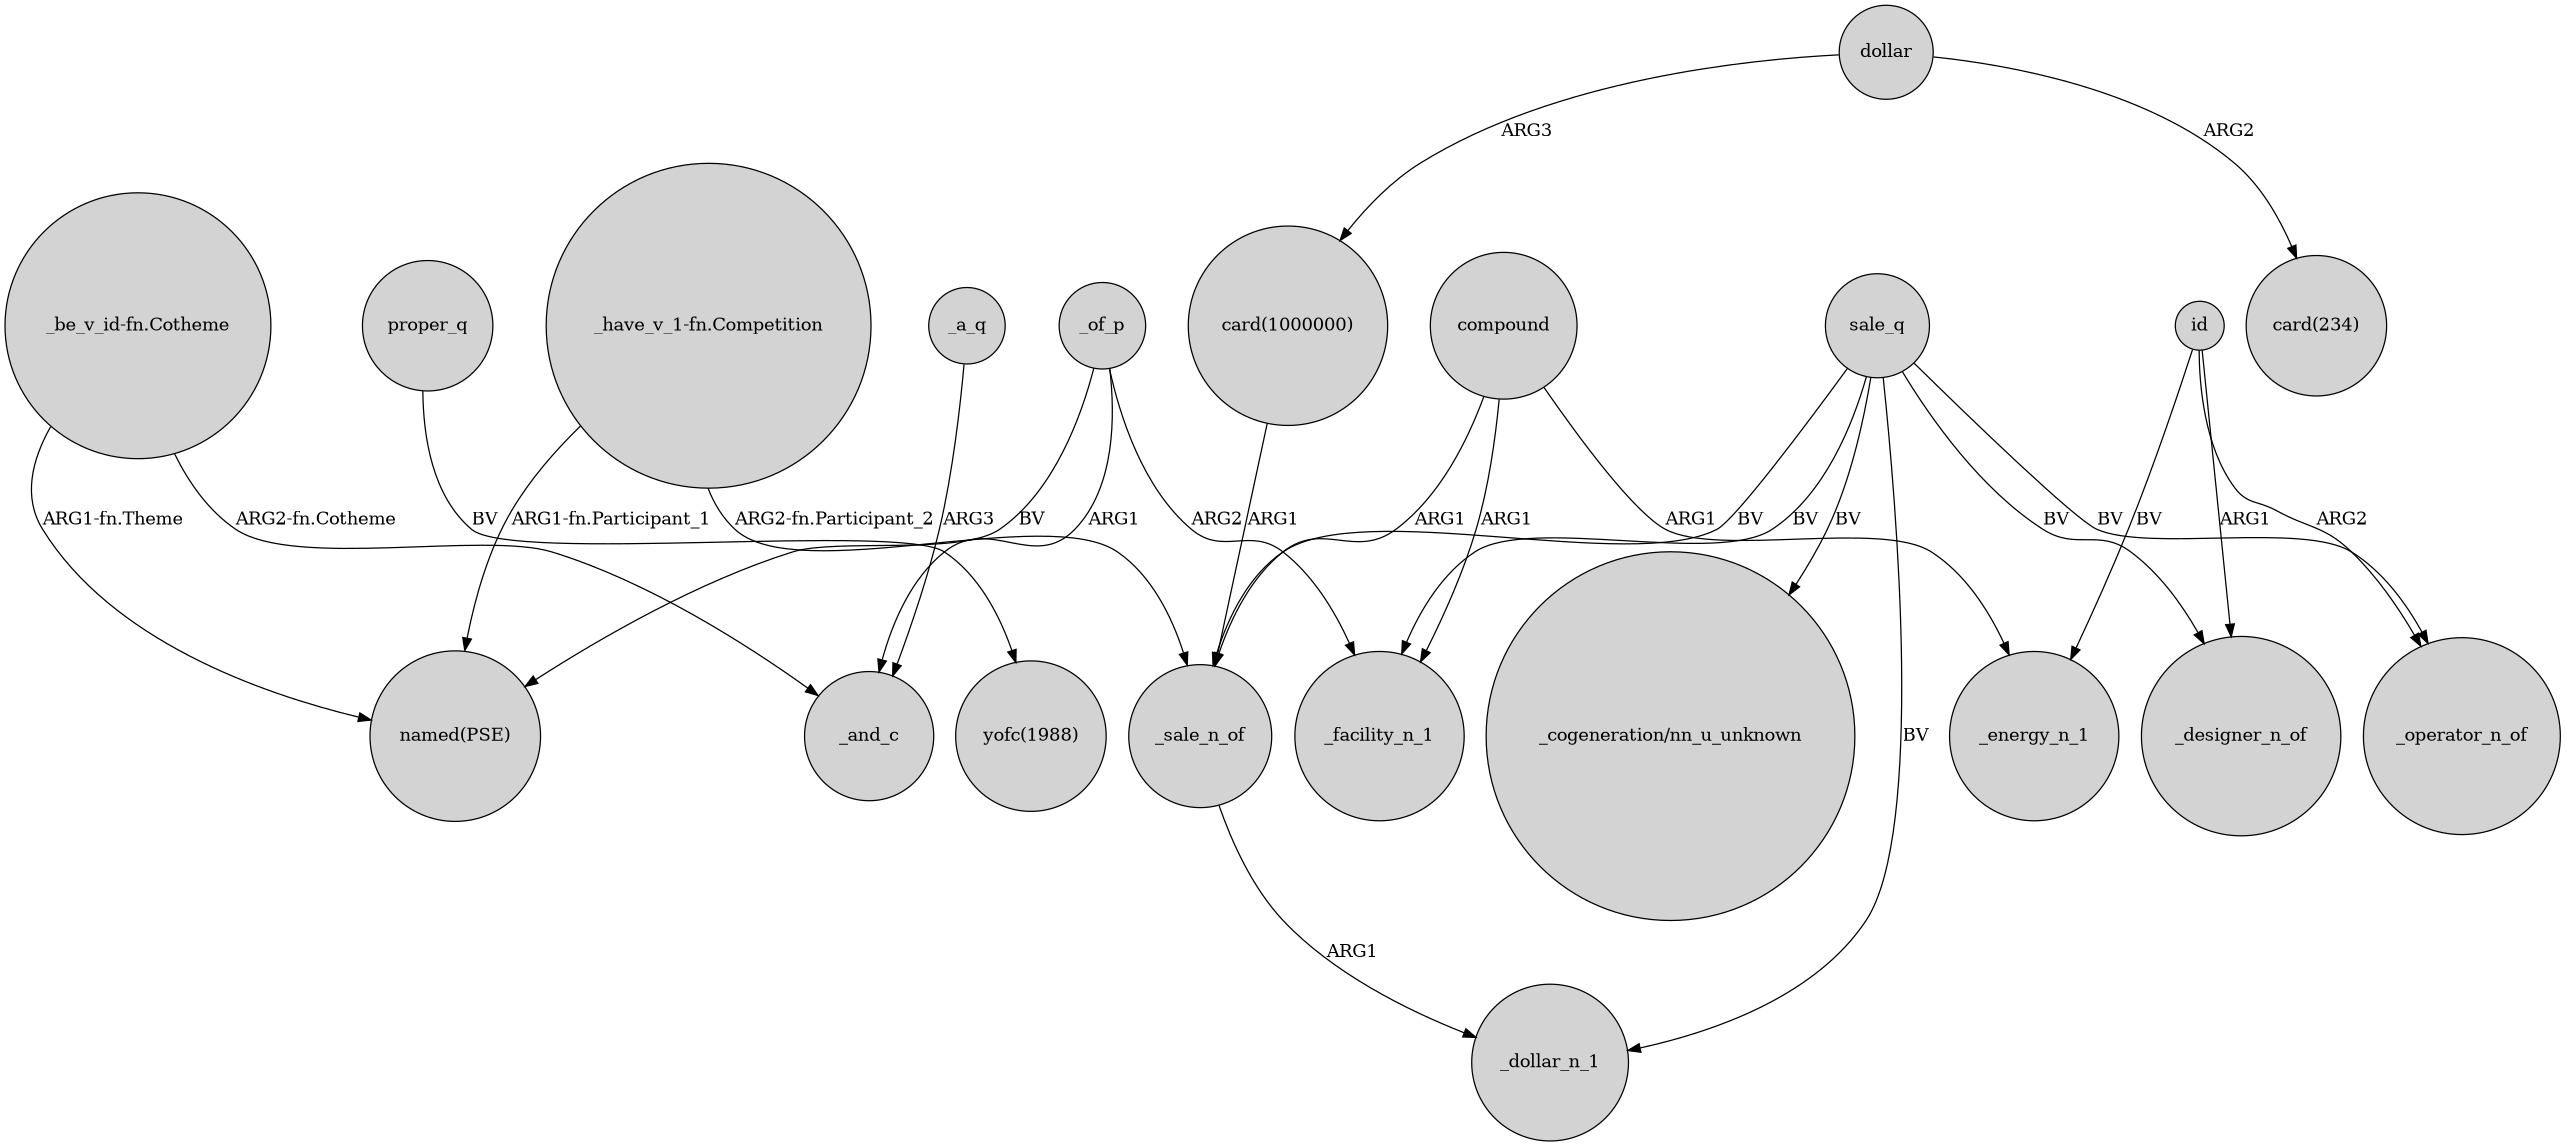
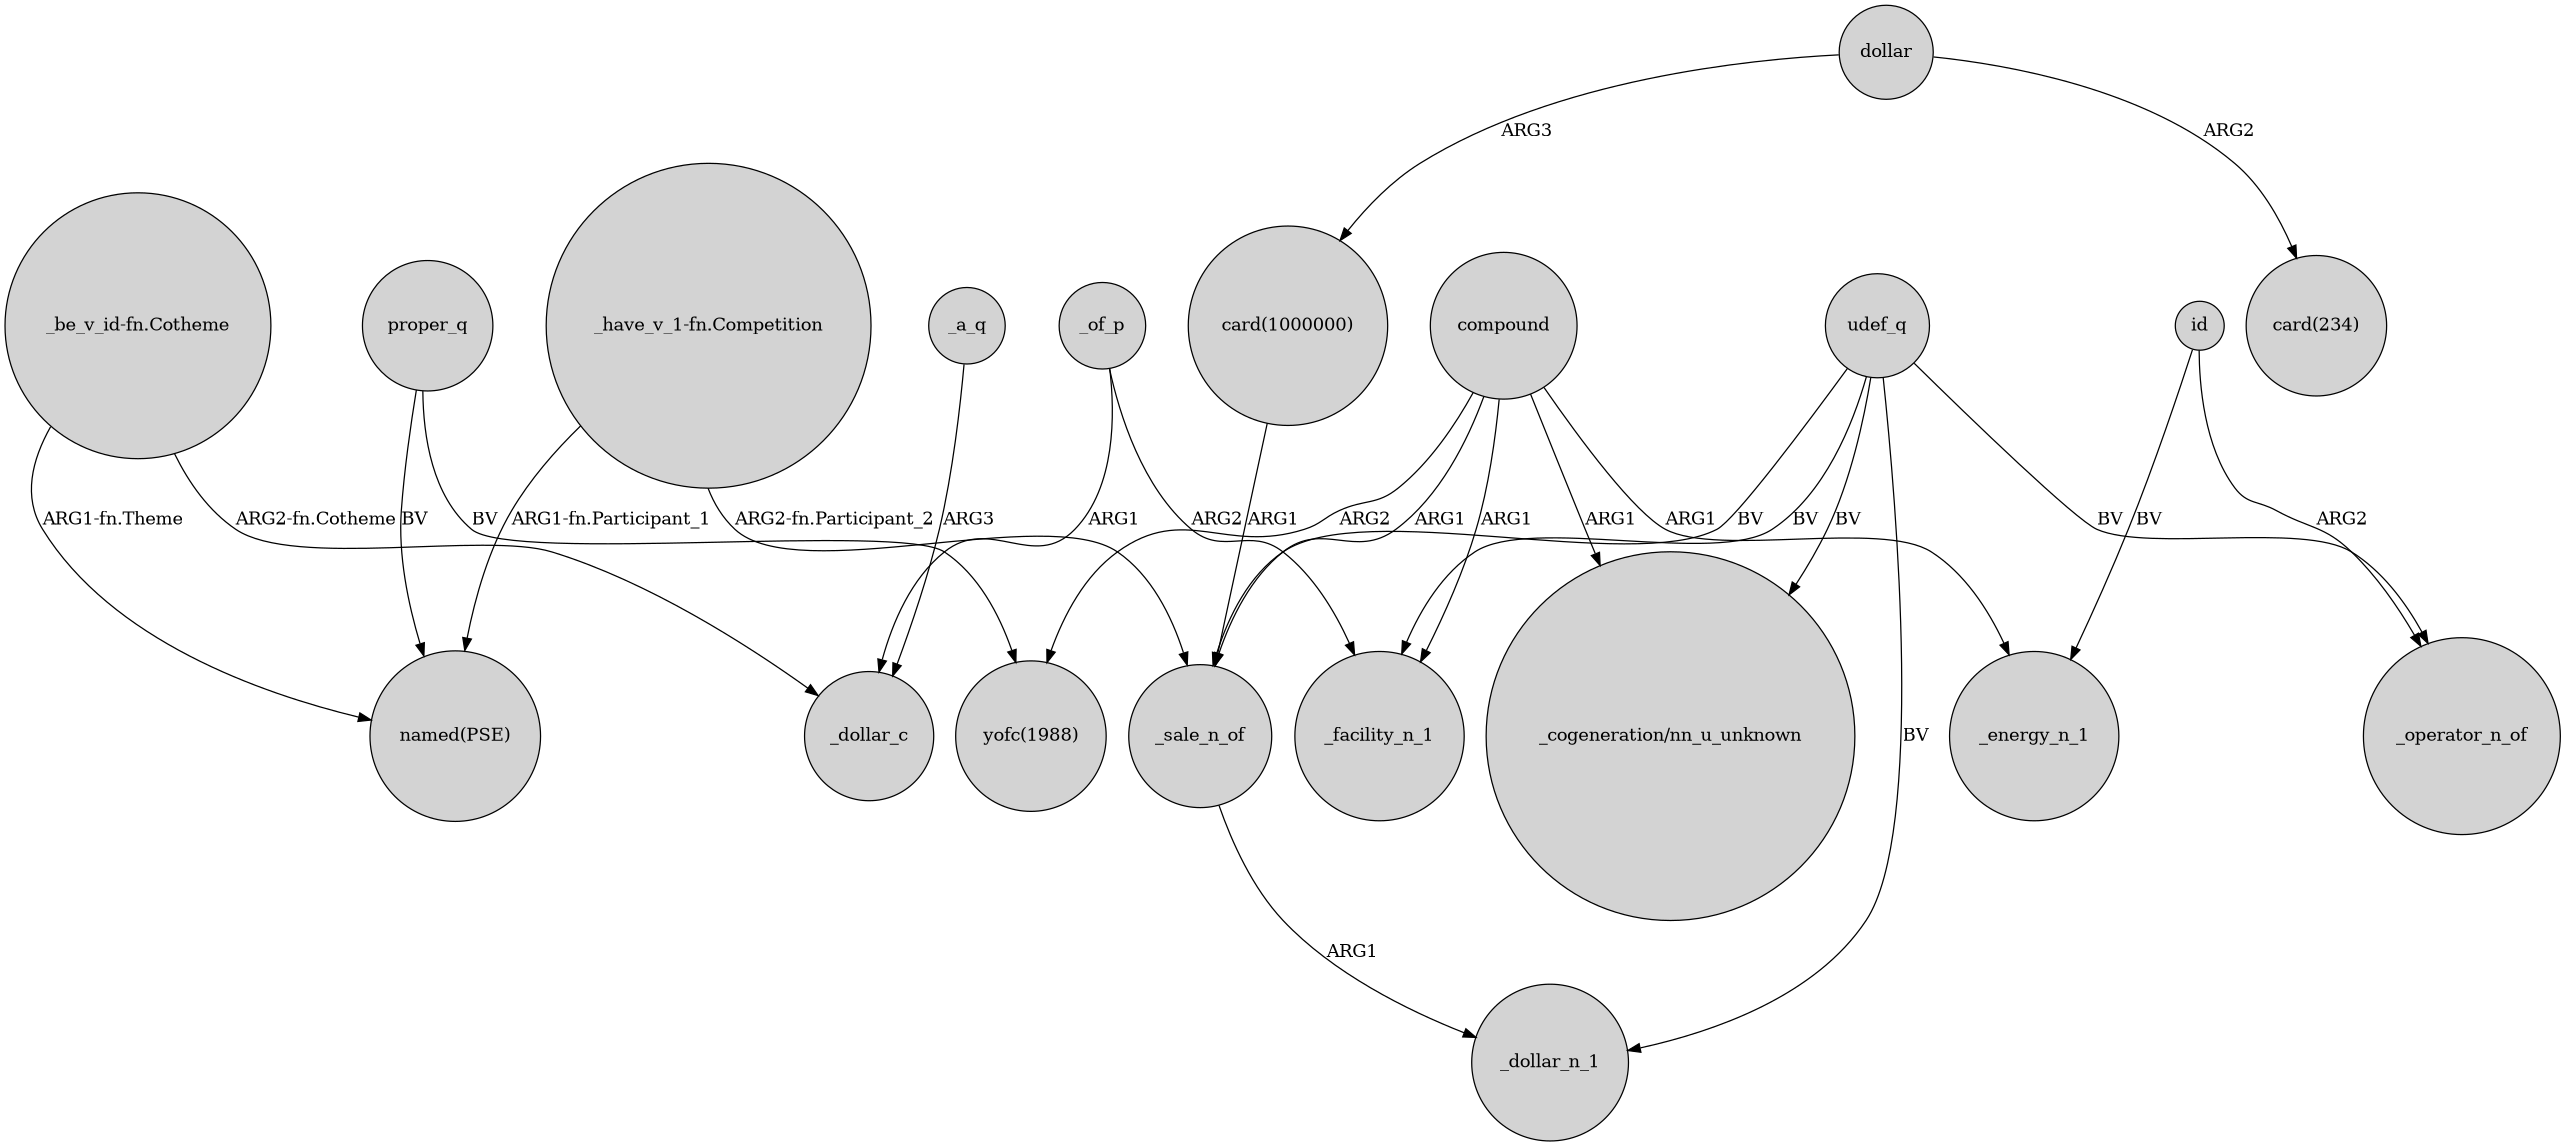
(1877, 326) -> (1877, 326)
none -> (1563, 474)
none -> (1275, 536)
(781, 556) -> (401, 517)
(869, 736) -> (869, 736)
(2241, 736) -> none
